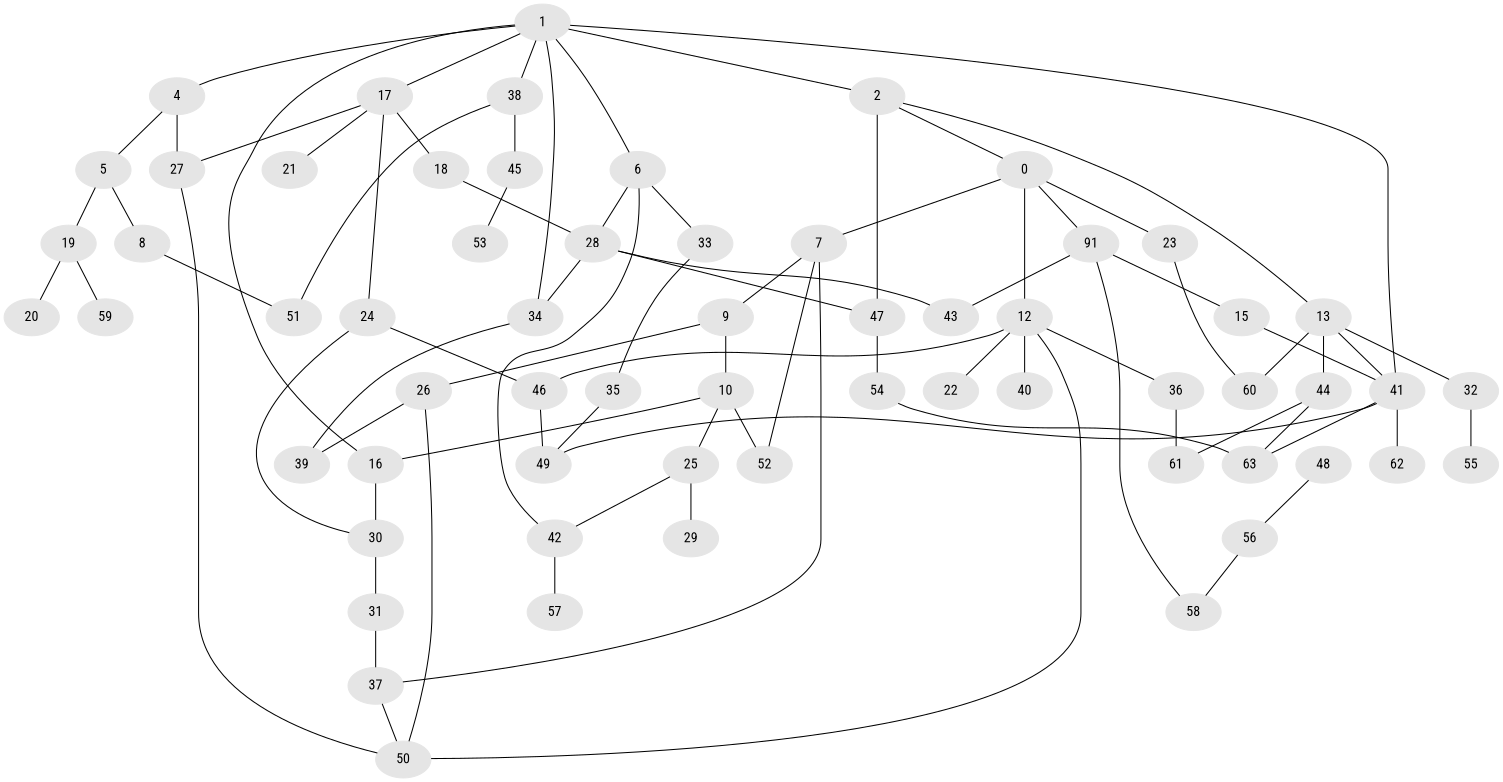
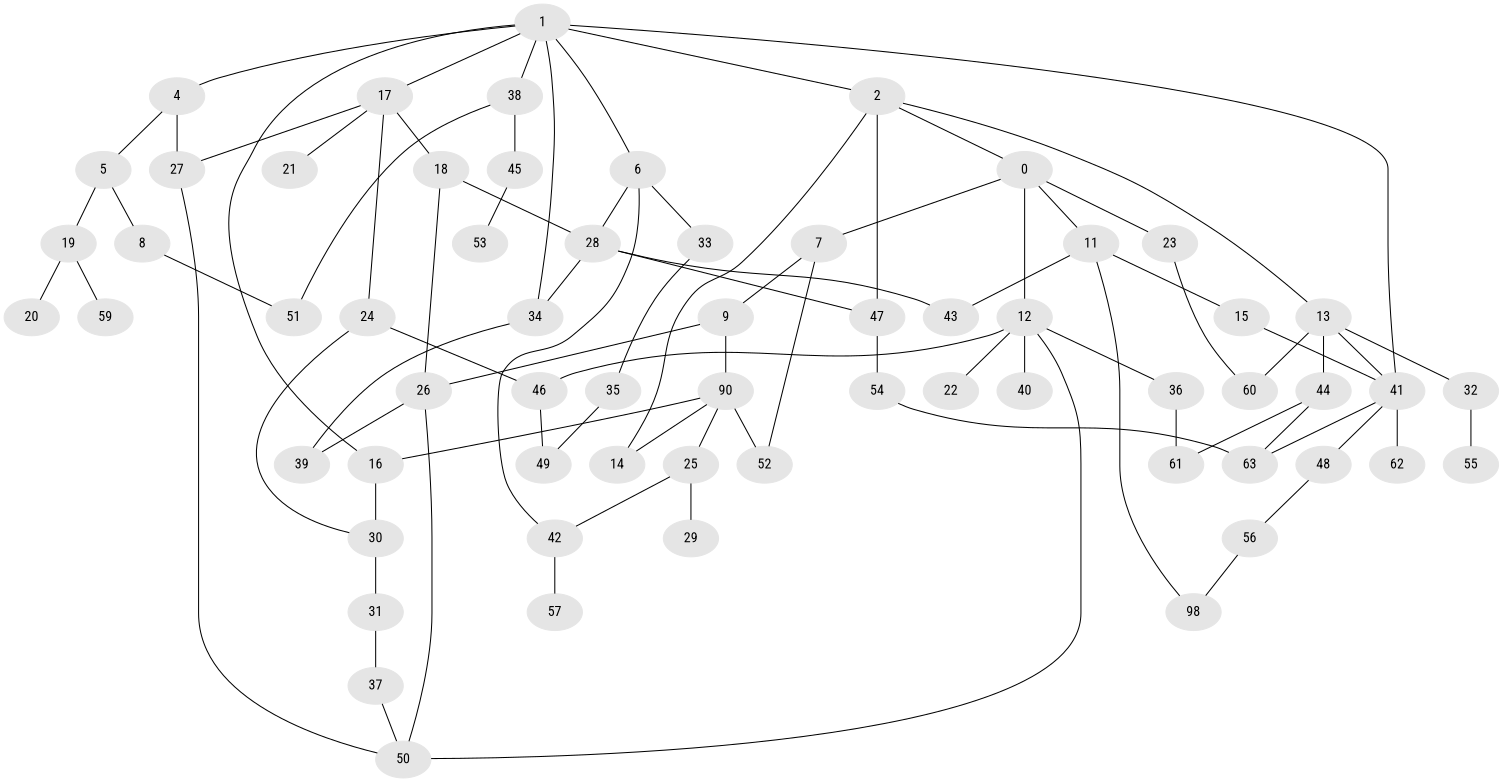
(1091, 244) -> (1091, 244)
none -> (432, 280)
(726, 391) -> (726, 391)
(950, 426) -> (1360, 428)
none -> (617, 465)
(760, 601) -> none
(1194, 612) -> (1194, 612)
